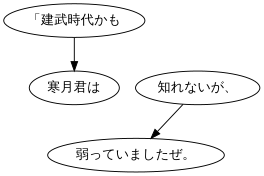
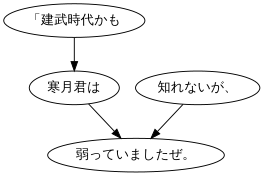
none -> (101, 118)
